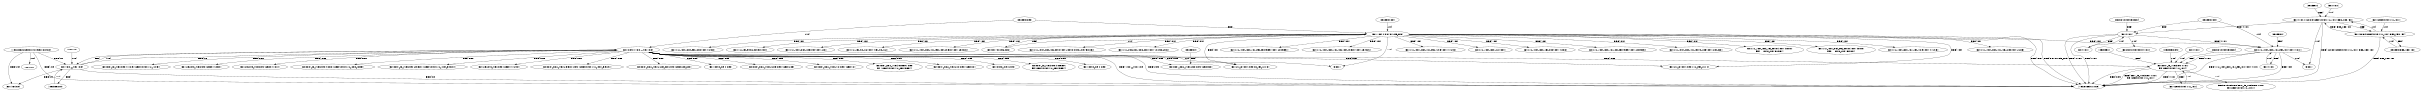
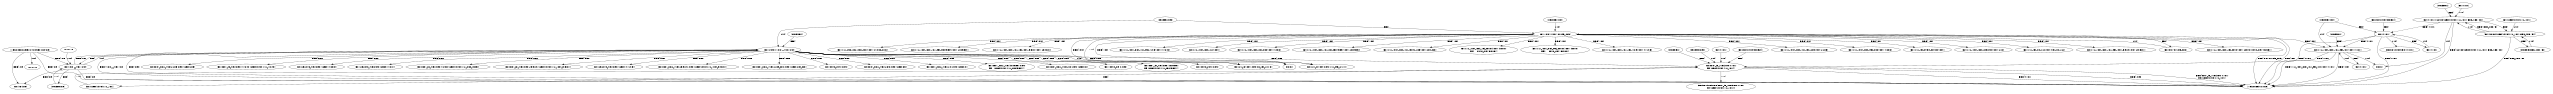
(1191, 58) -> (789, 41)
